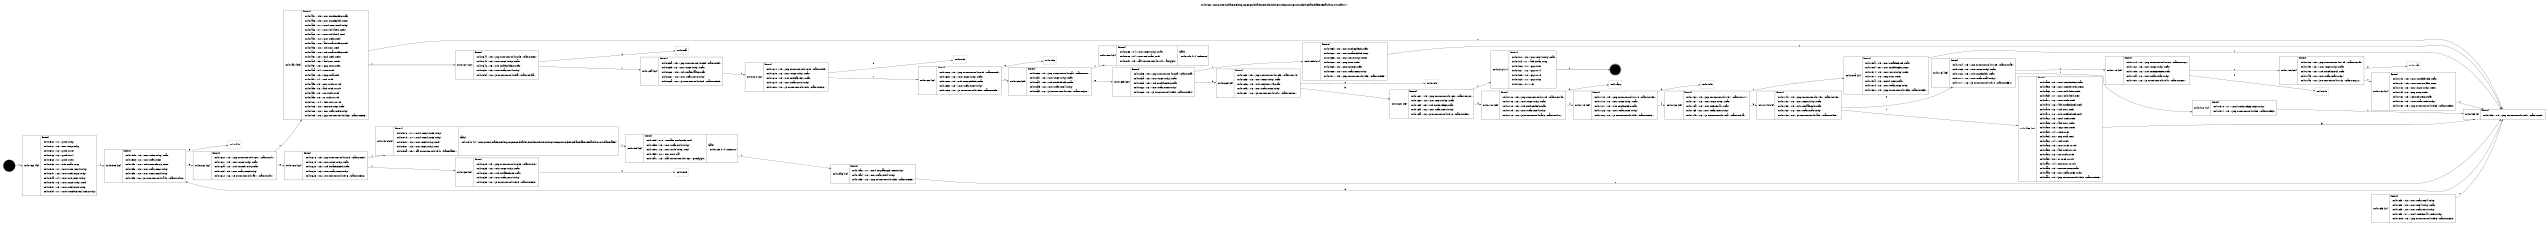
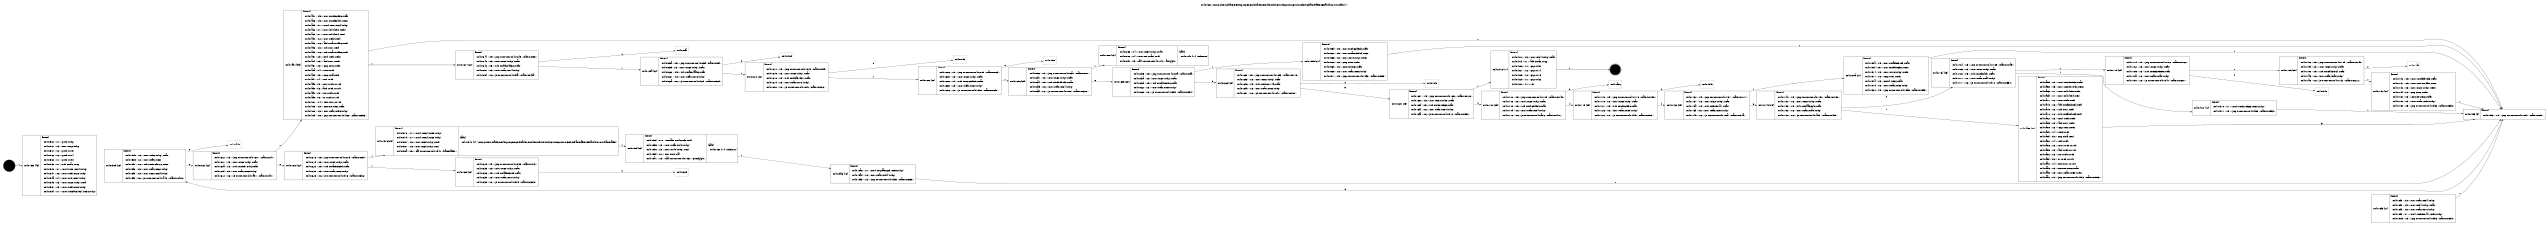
none -> (787, 56)
(100, 166) -> none
